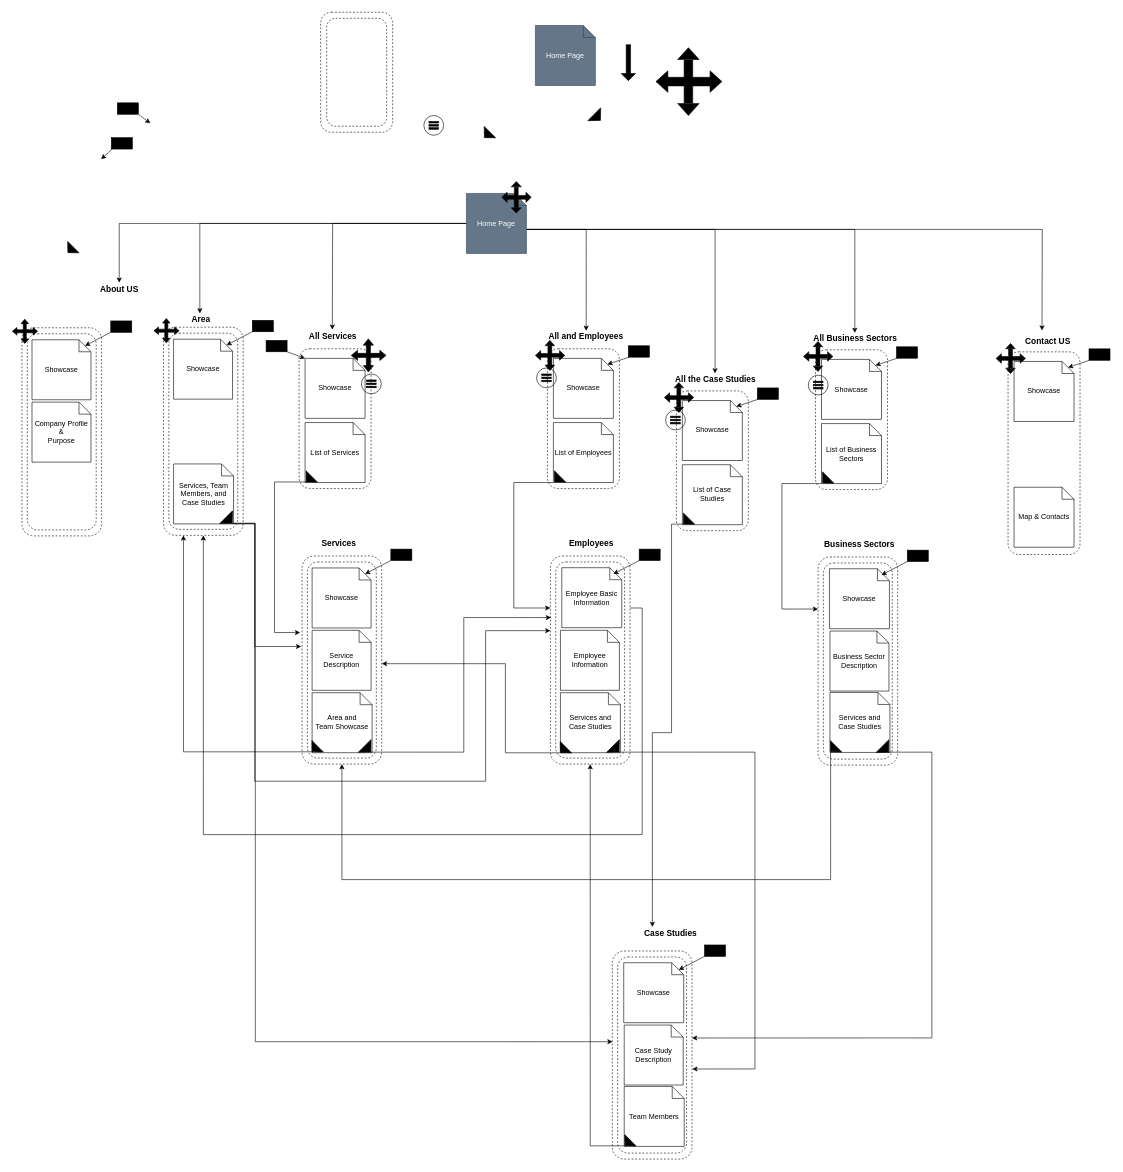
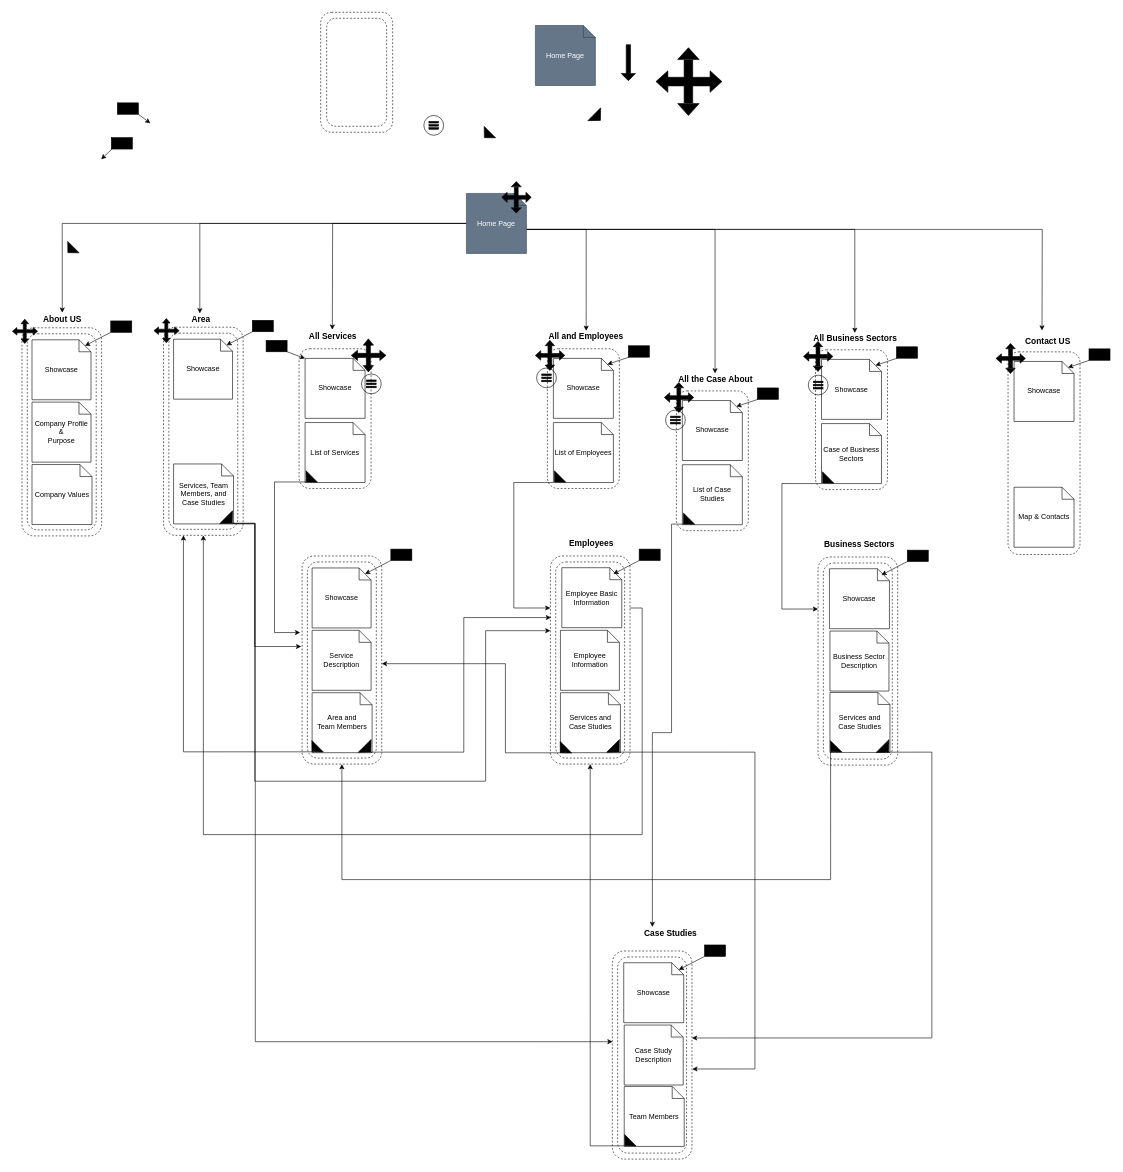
(119, 289) -> (62, 319)
(716, 380) -> (716, 380)
(852, 454) -> (852, 454)
none -> (62, 495)
(339, 544) -> none
(342, 723) -> (342, 723)
